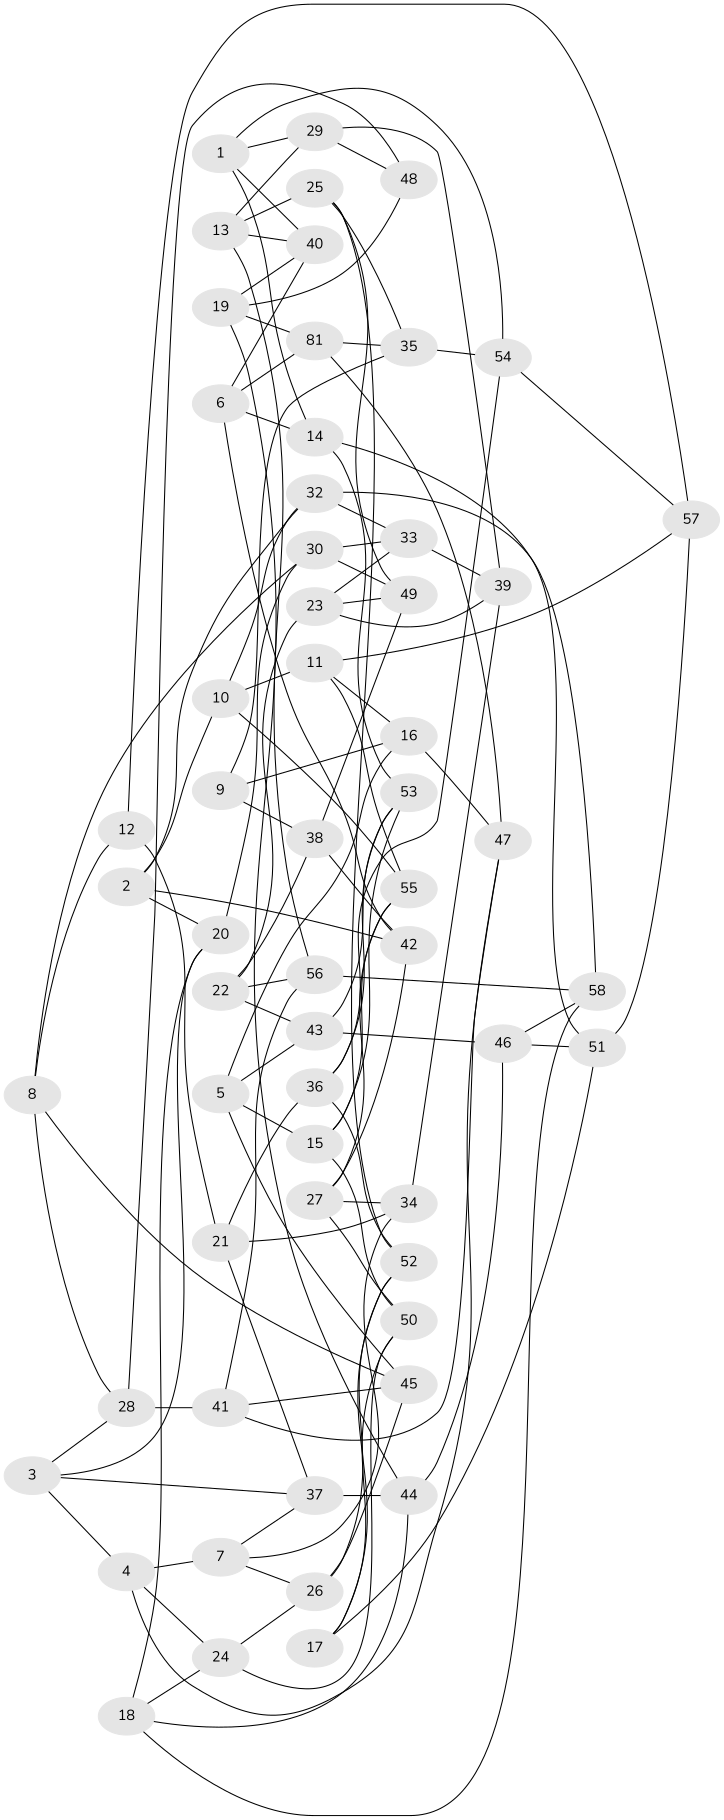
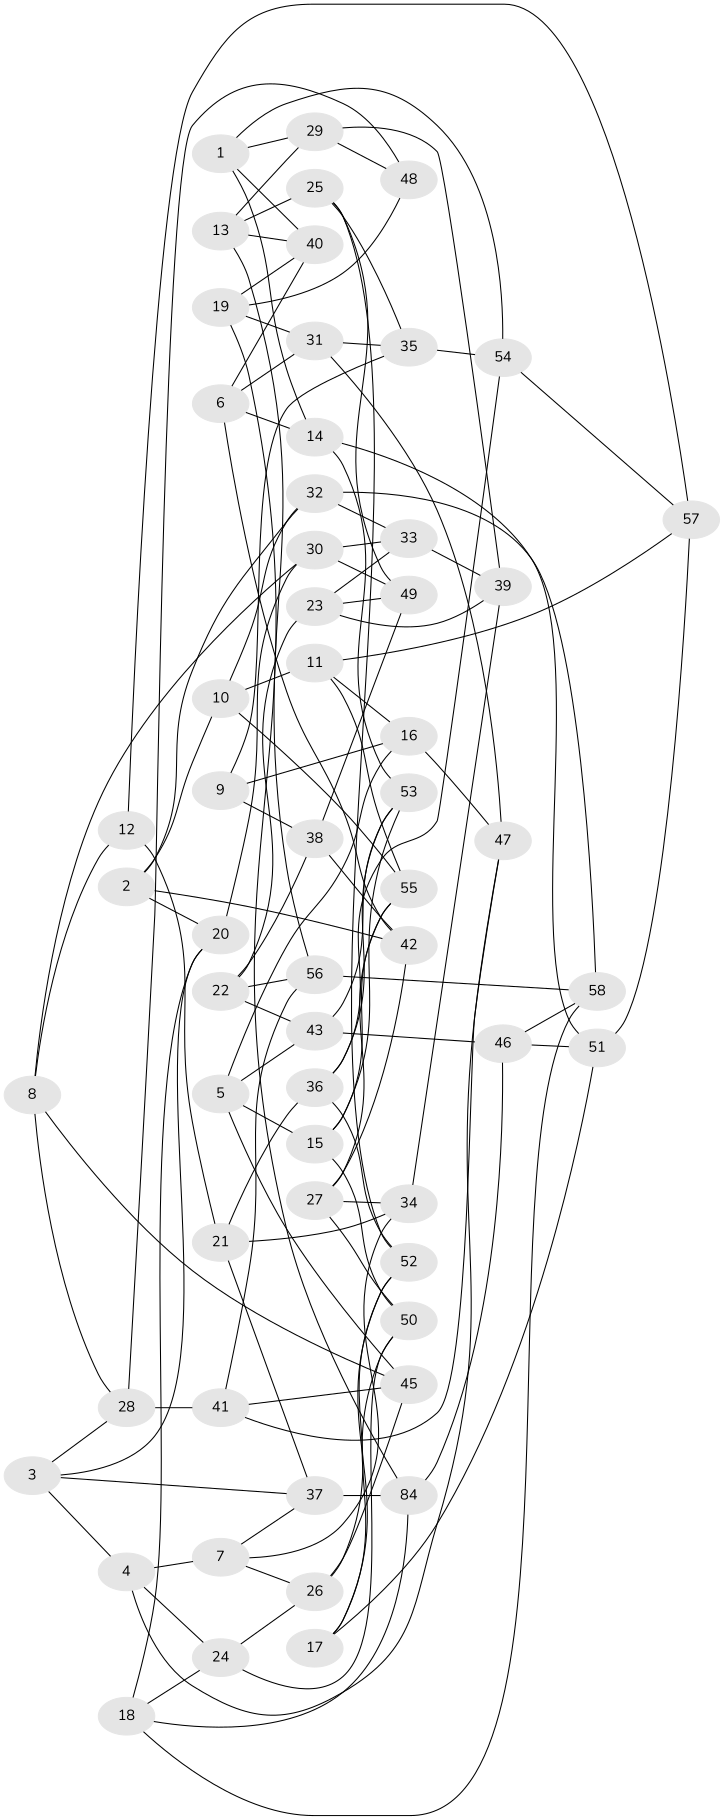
(315, 341) -> (315, 341)
(409, 1496) -> (409, 1496)
